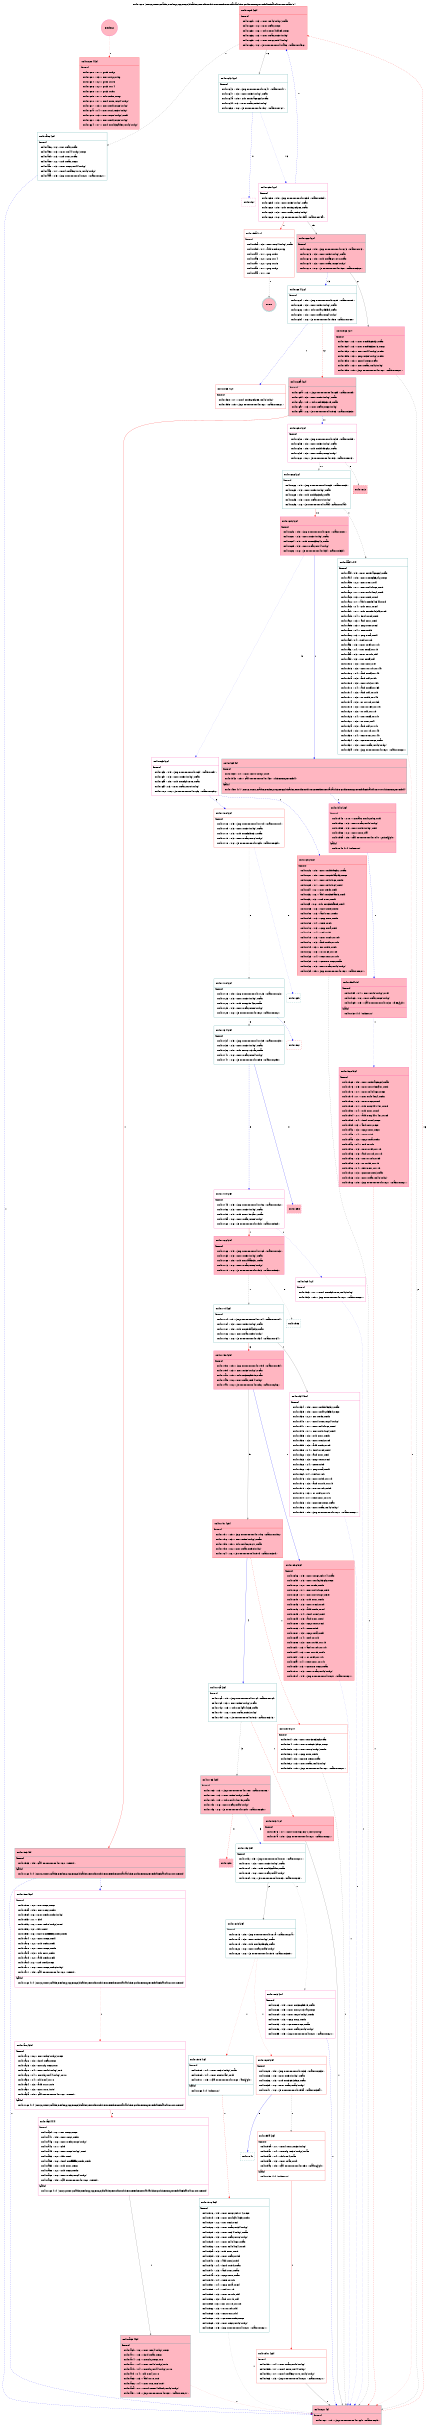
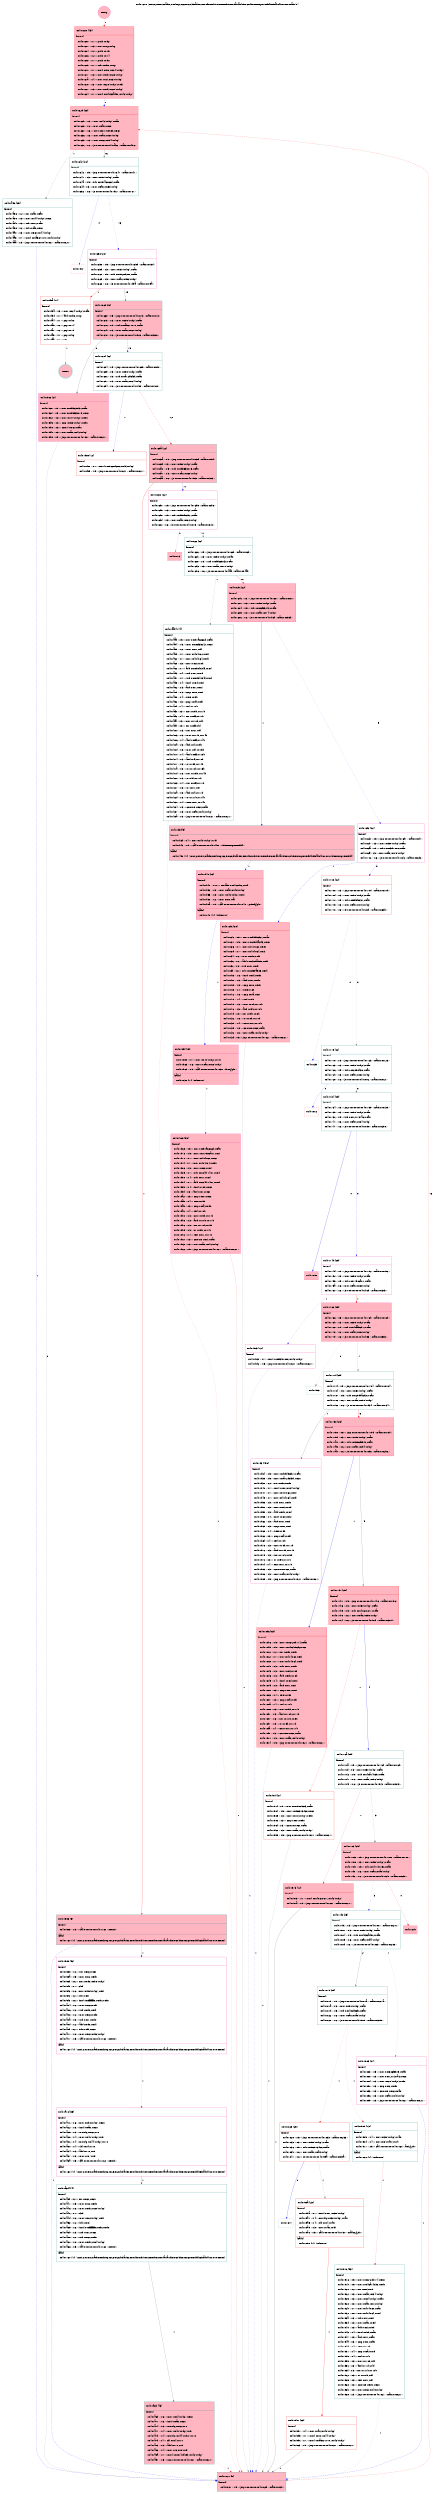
(109, 28) -> (104, 12)
(297, 117) -> (104, 102)
(123, 2156) -> (142, 2223)
